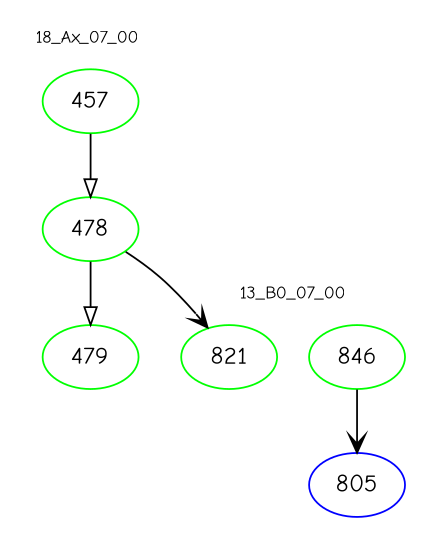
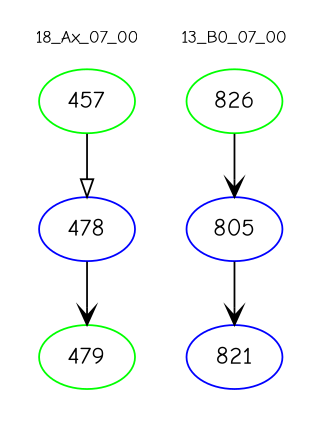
(91, 229) -> (87, 229)
(91, 284) -> (87, 284)
(178, 295) -> (234, 284)
(229, 357) -> (234, 357)
(357, 357) -> (234, 101)
